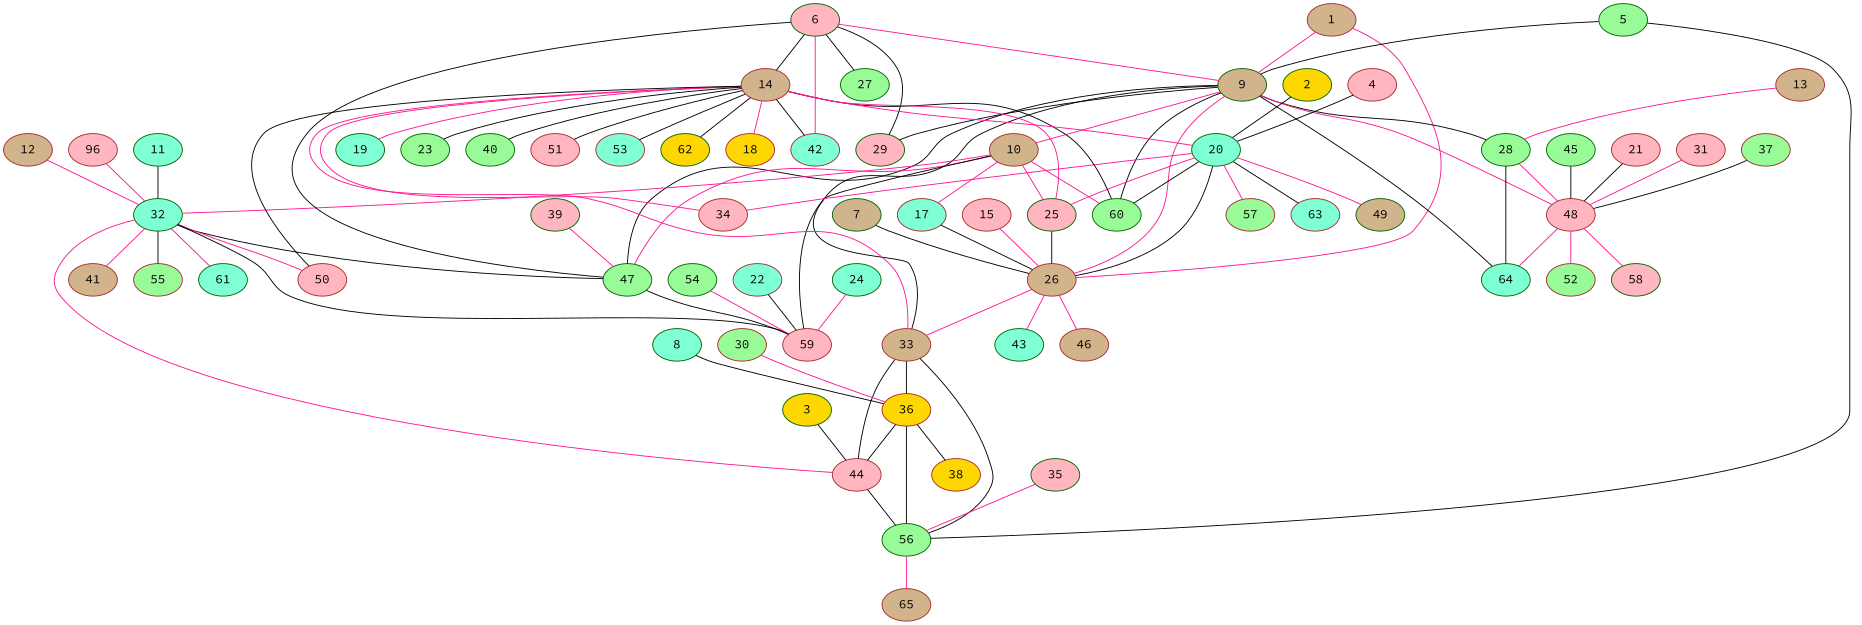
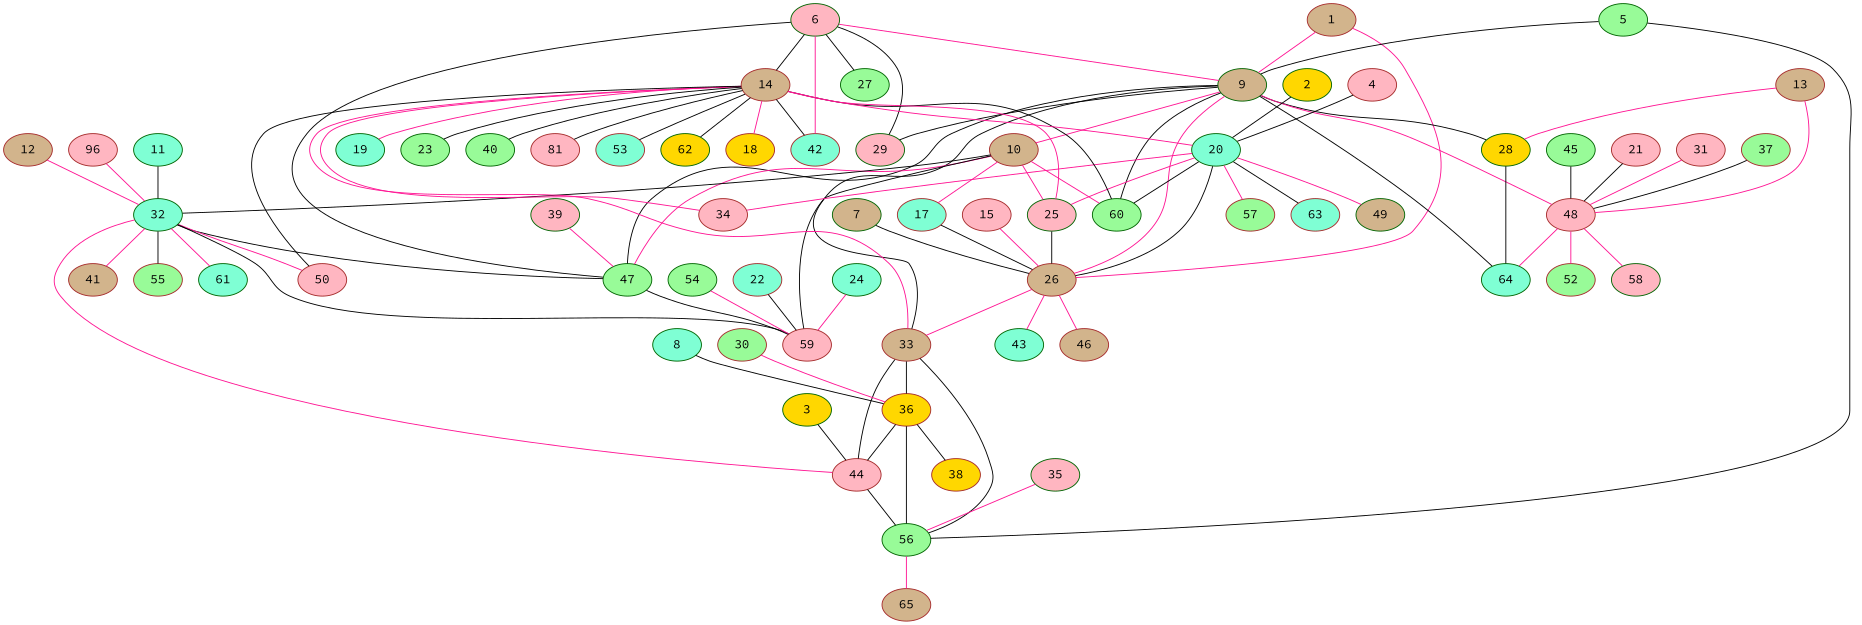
(555, 150) -> (555, 150)
(1506, 150) -> (1506, 150)
(1538, 182) -> (1733, 194)
(607, 192) -> (607, 192)
